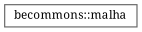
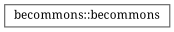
(71, 16) -> (87, 16)
